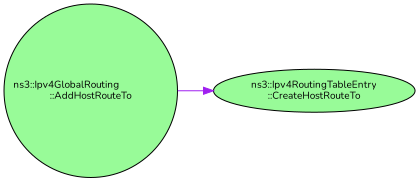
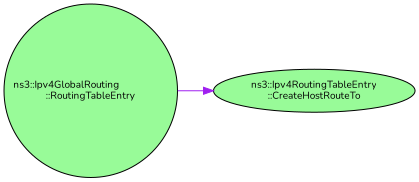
(91, 91) -> (91, 91)
